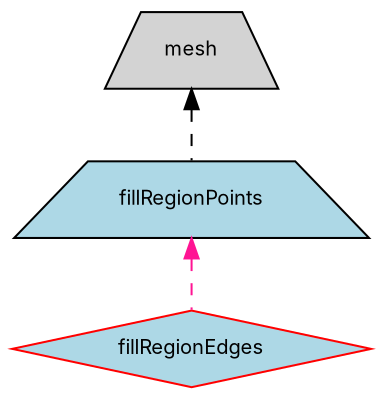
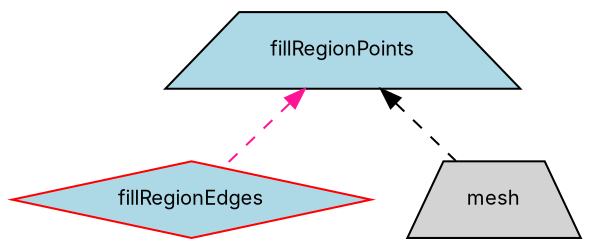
(192, 135) -> (426, 132)
